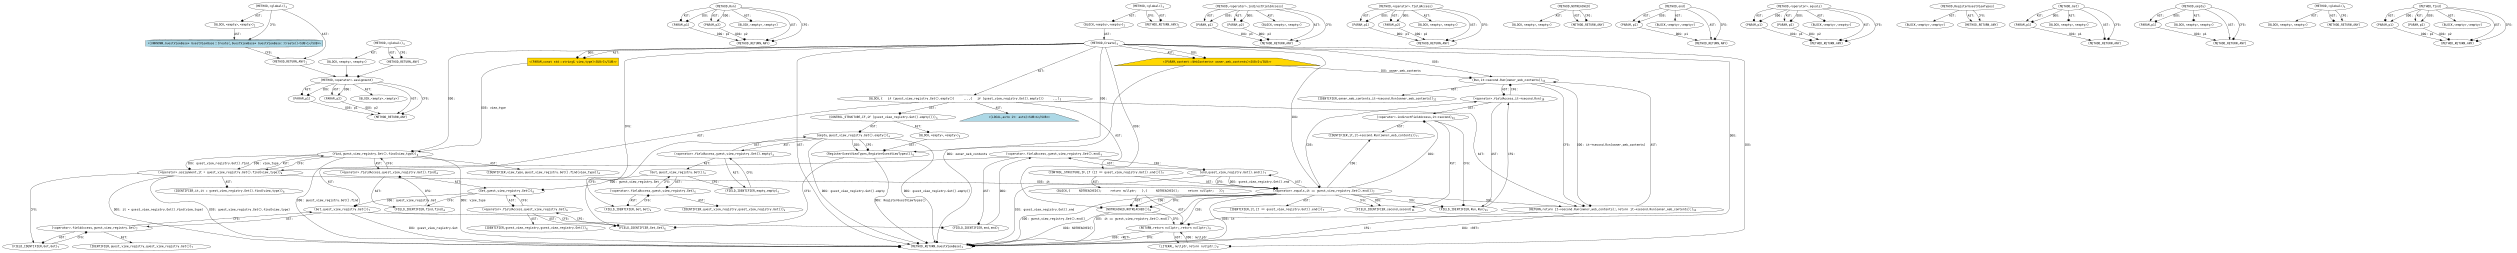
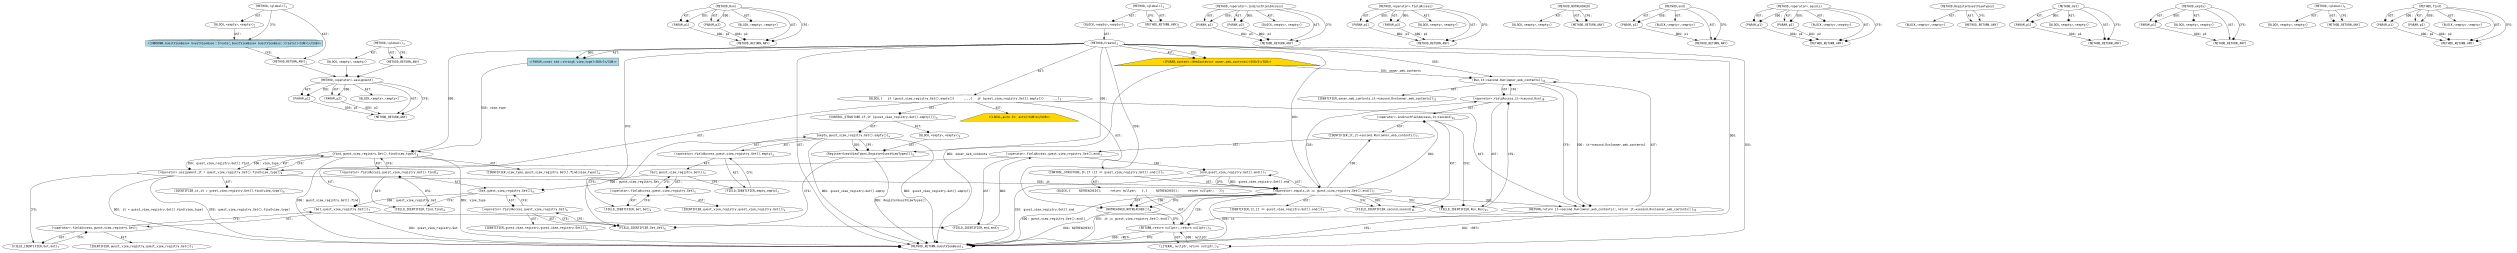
(573, 62) -> (573, 62)
(1019, 117) -> (1019, 117)
(1508, 160) -> (1508, 160)
(1135, 168) -> (1215, 145)
